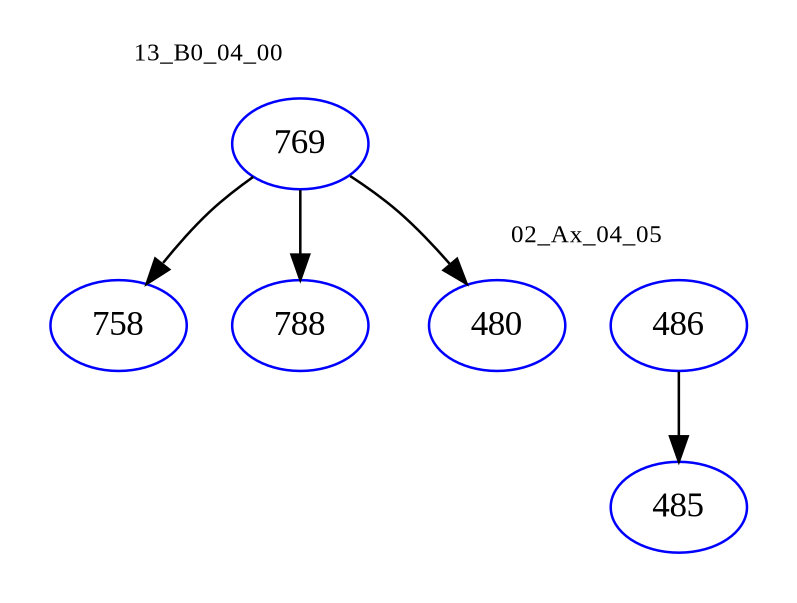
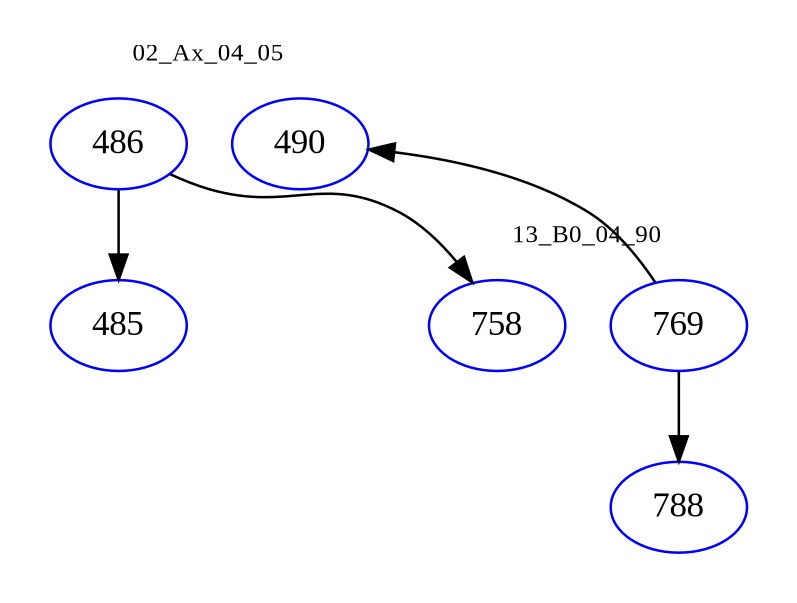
(209, 54) -> (588, 236)
(205, 216) -> (323, 194)
(497, 326) -> (300, 144)
